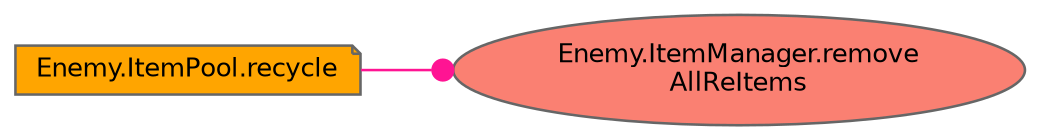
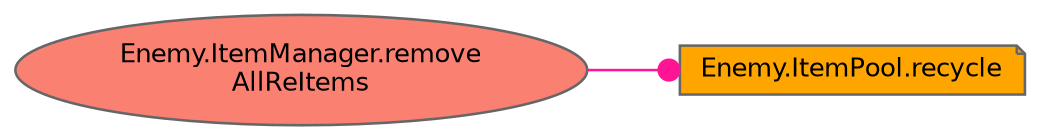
(396, 70) -> (623, 70)
